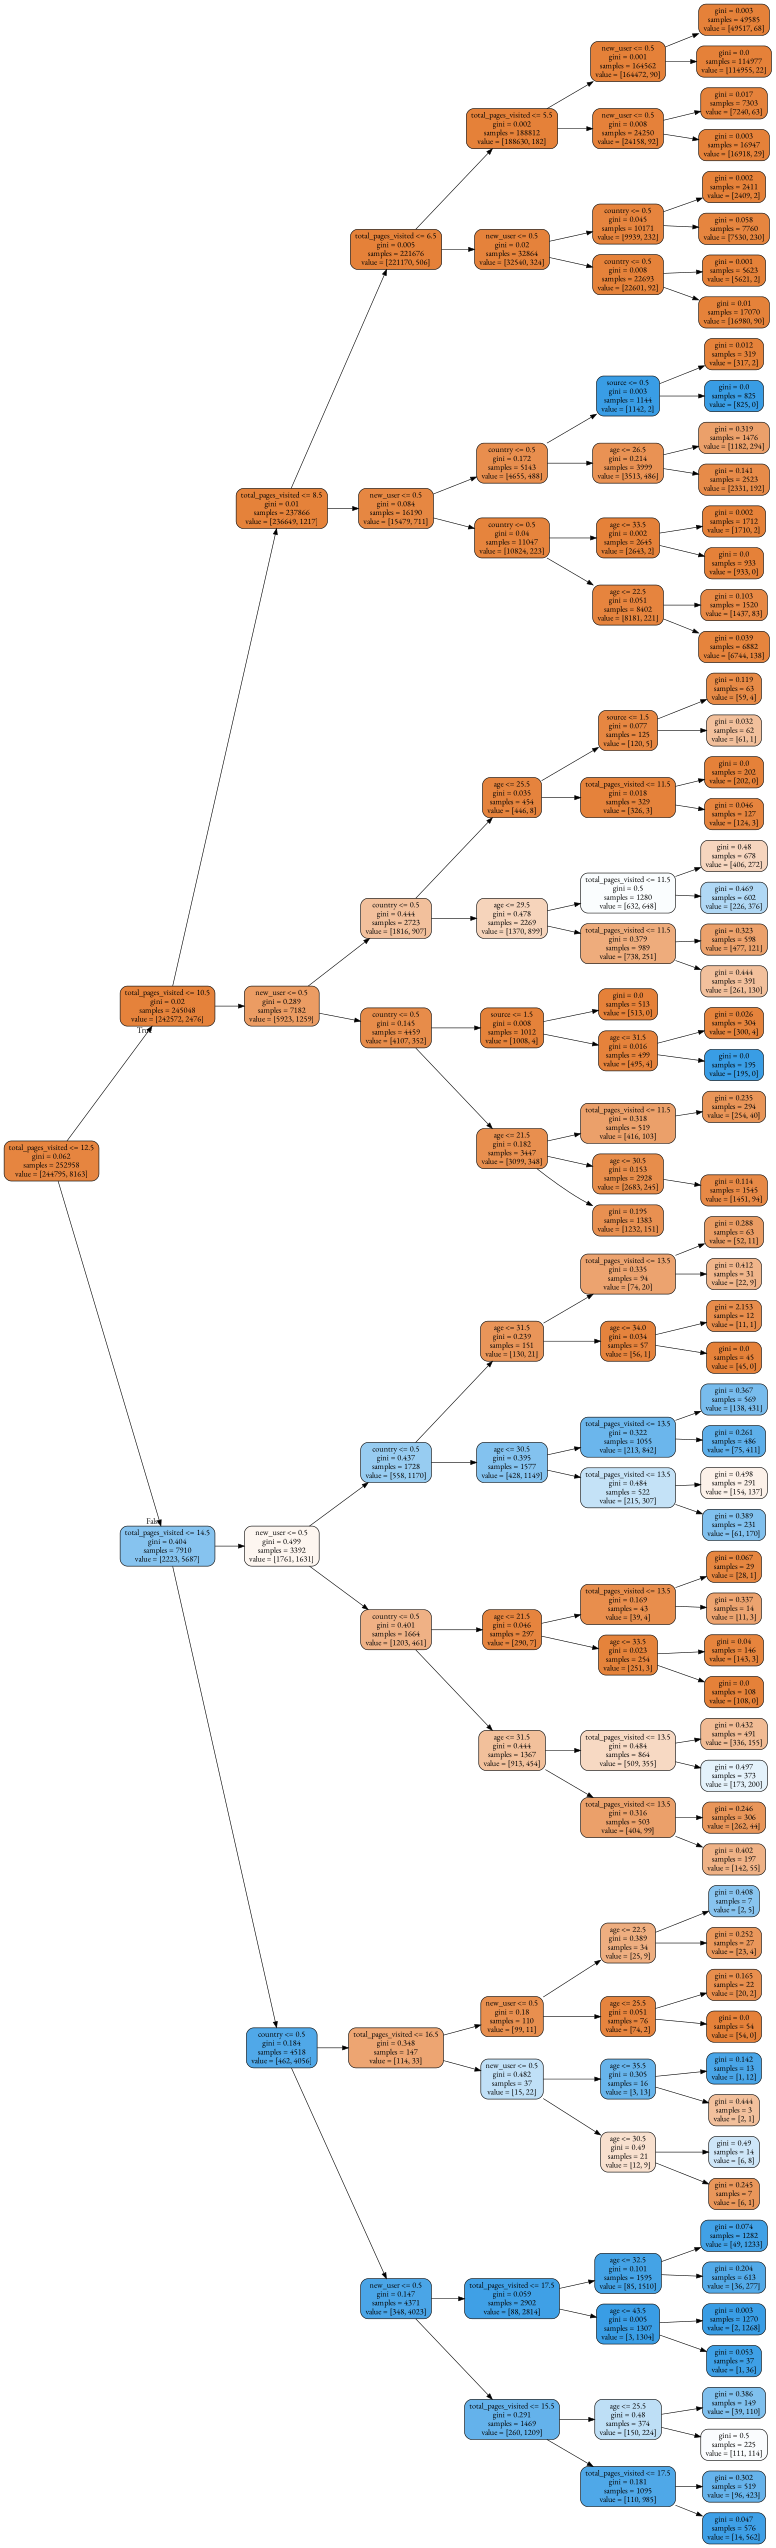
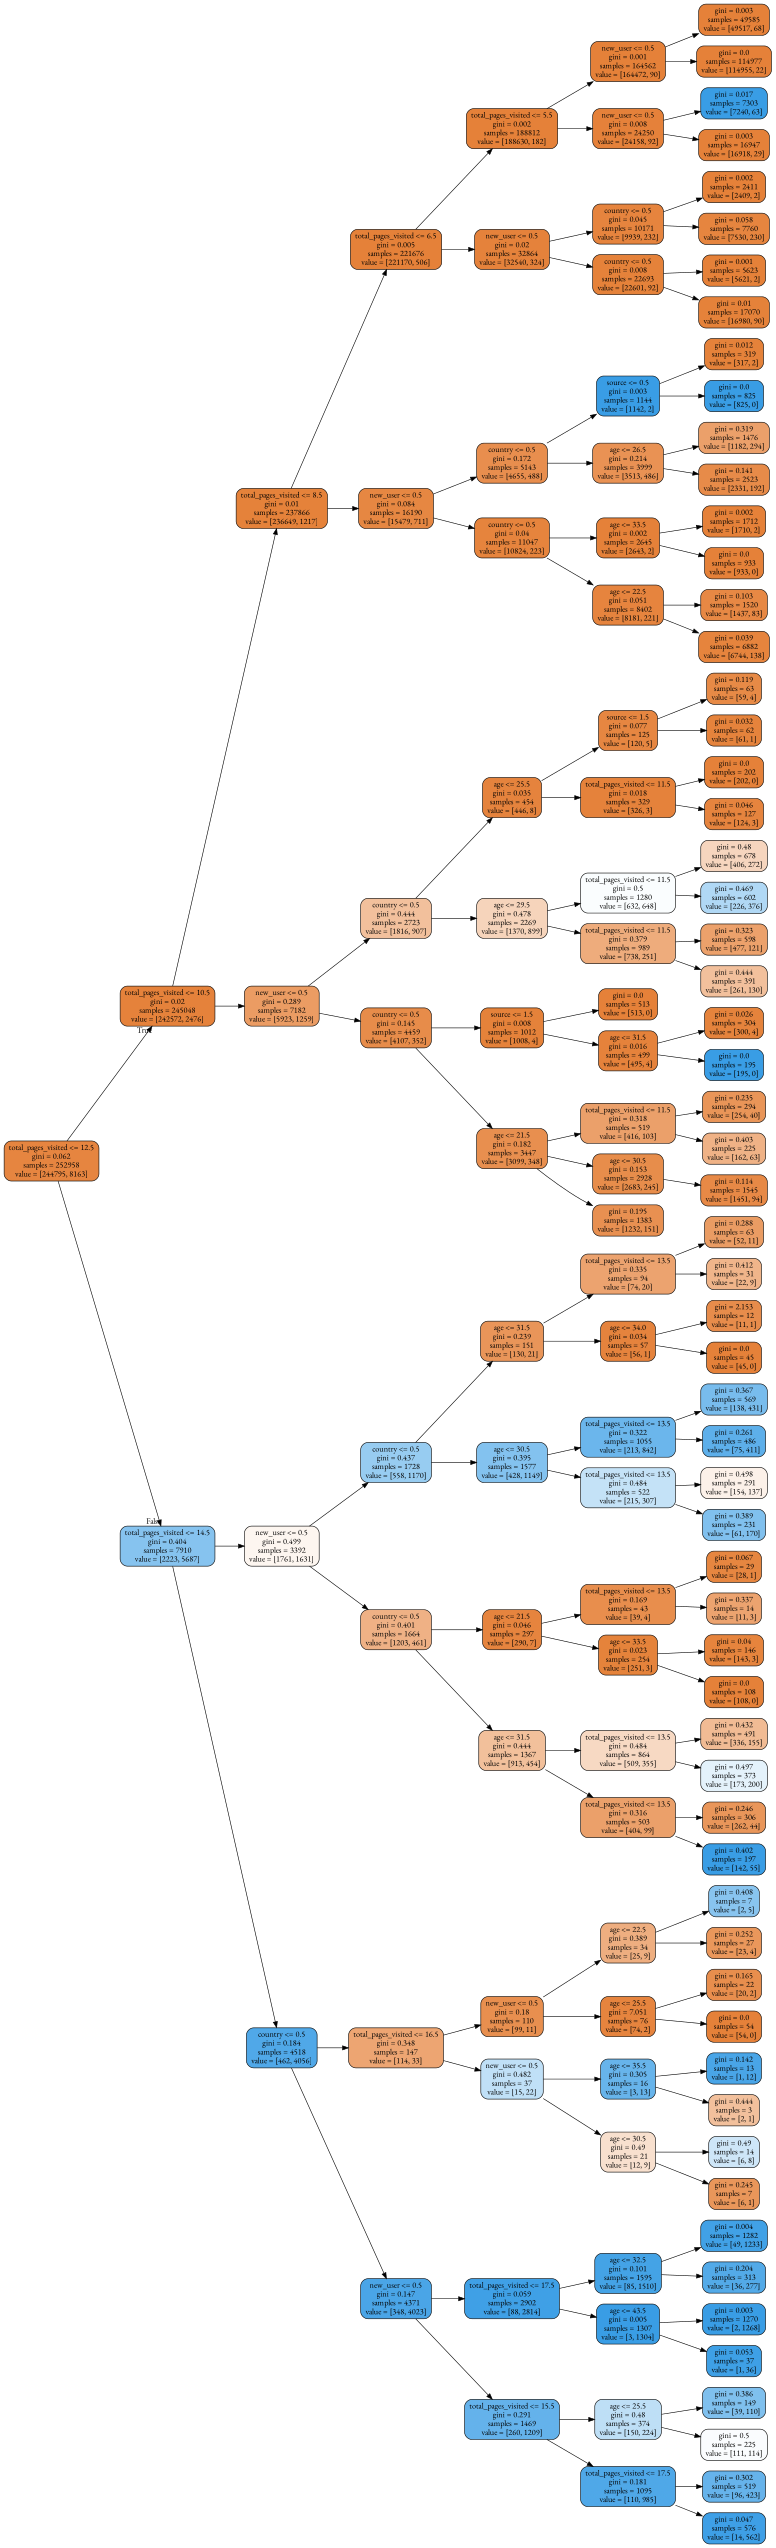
(734, 103) -> (734, 103)
(734, 731) -> (734, 731)
none -> (734, 1149)
(734, 1859) -> (734, 1859)
(628, 2017) -> (628, 2017)
(734, 2236) -> (734, 2236)
(734, 2278) -> (734, 2278)
